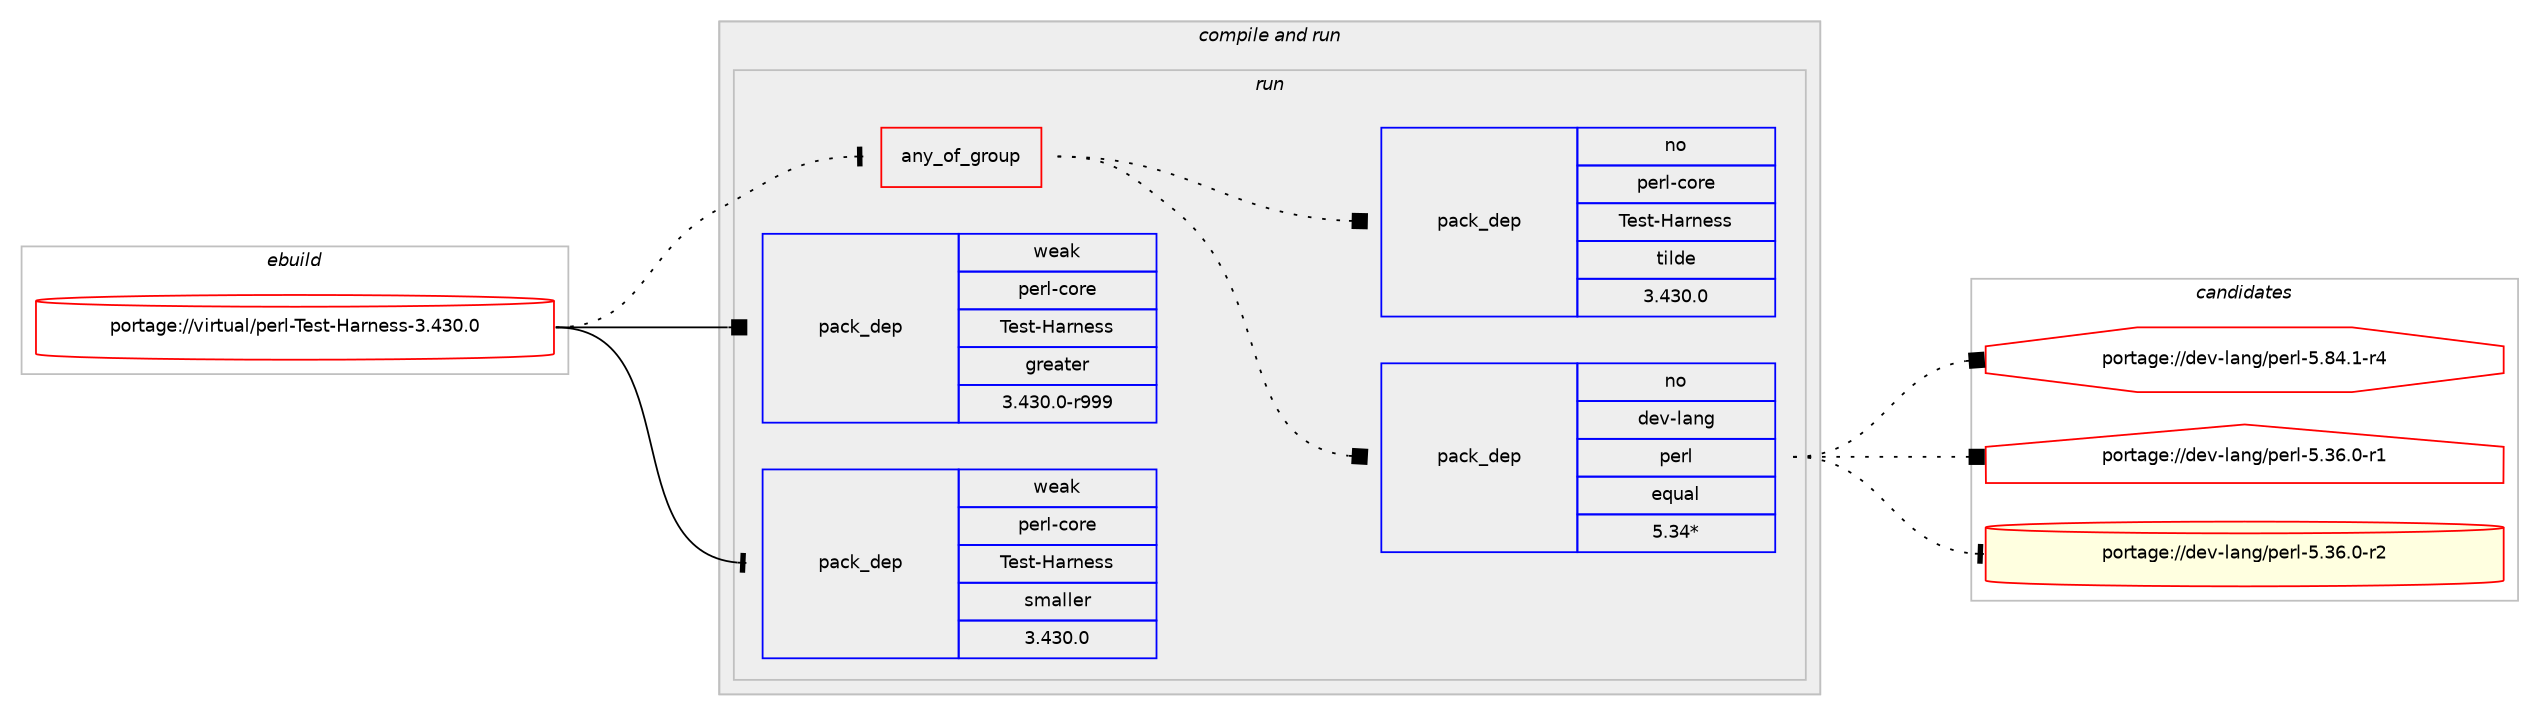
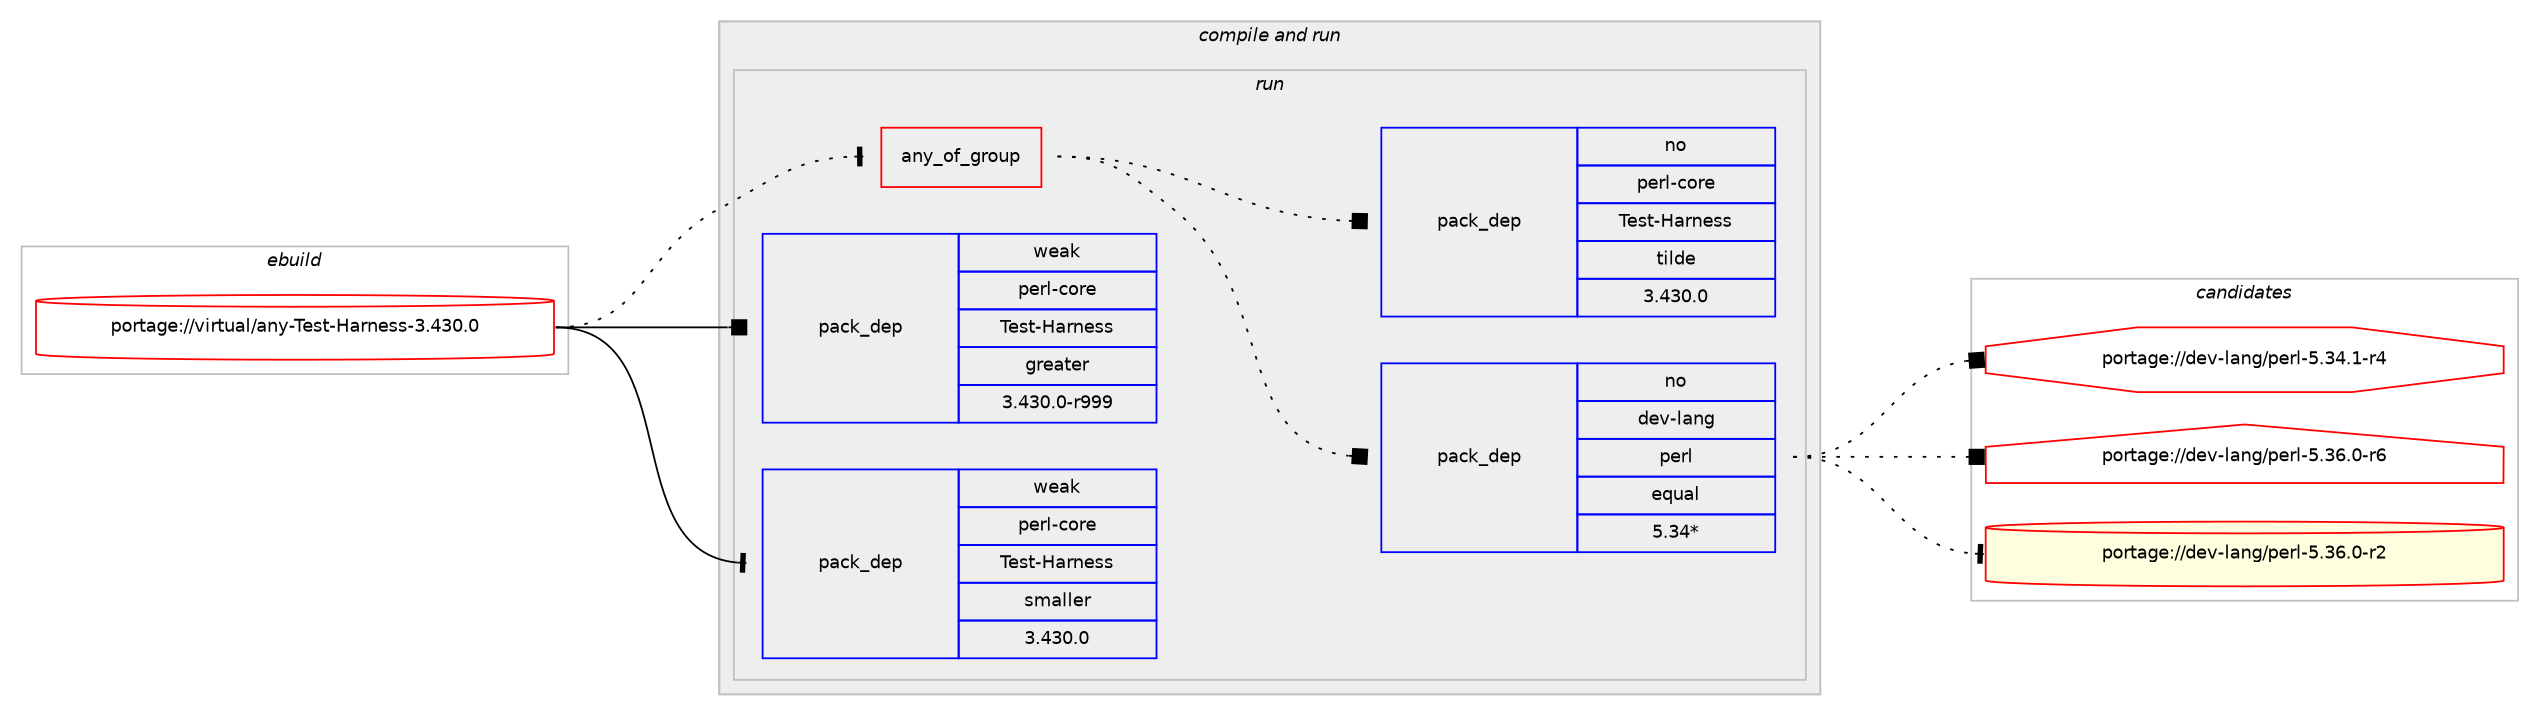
(295, 327) -> (295, 327)
(2245, 360) -> (2245, 360)
(2245, 457) -> (2245, 457)
